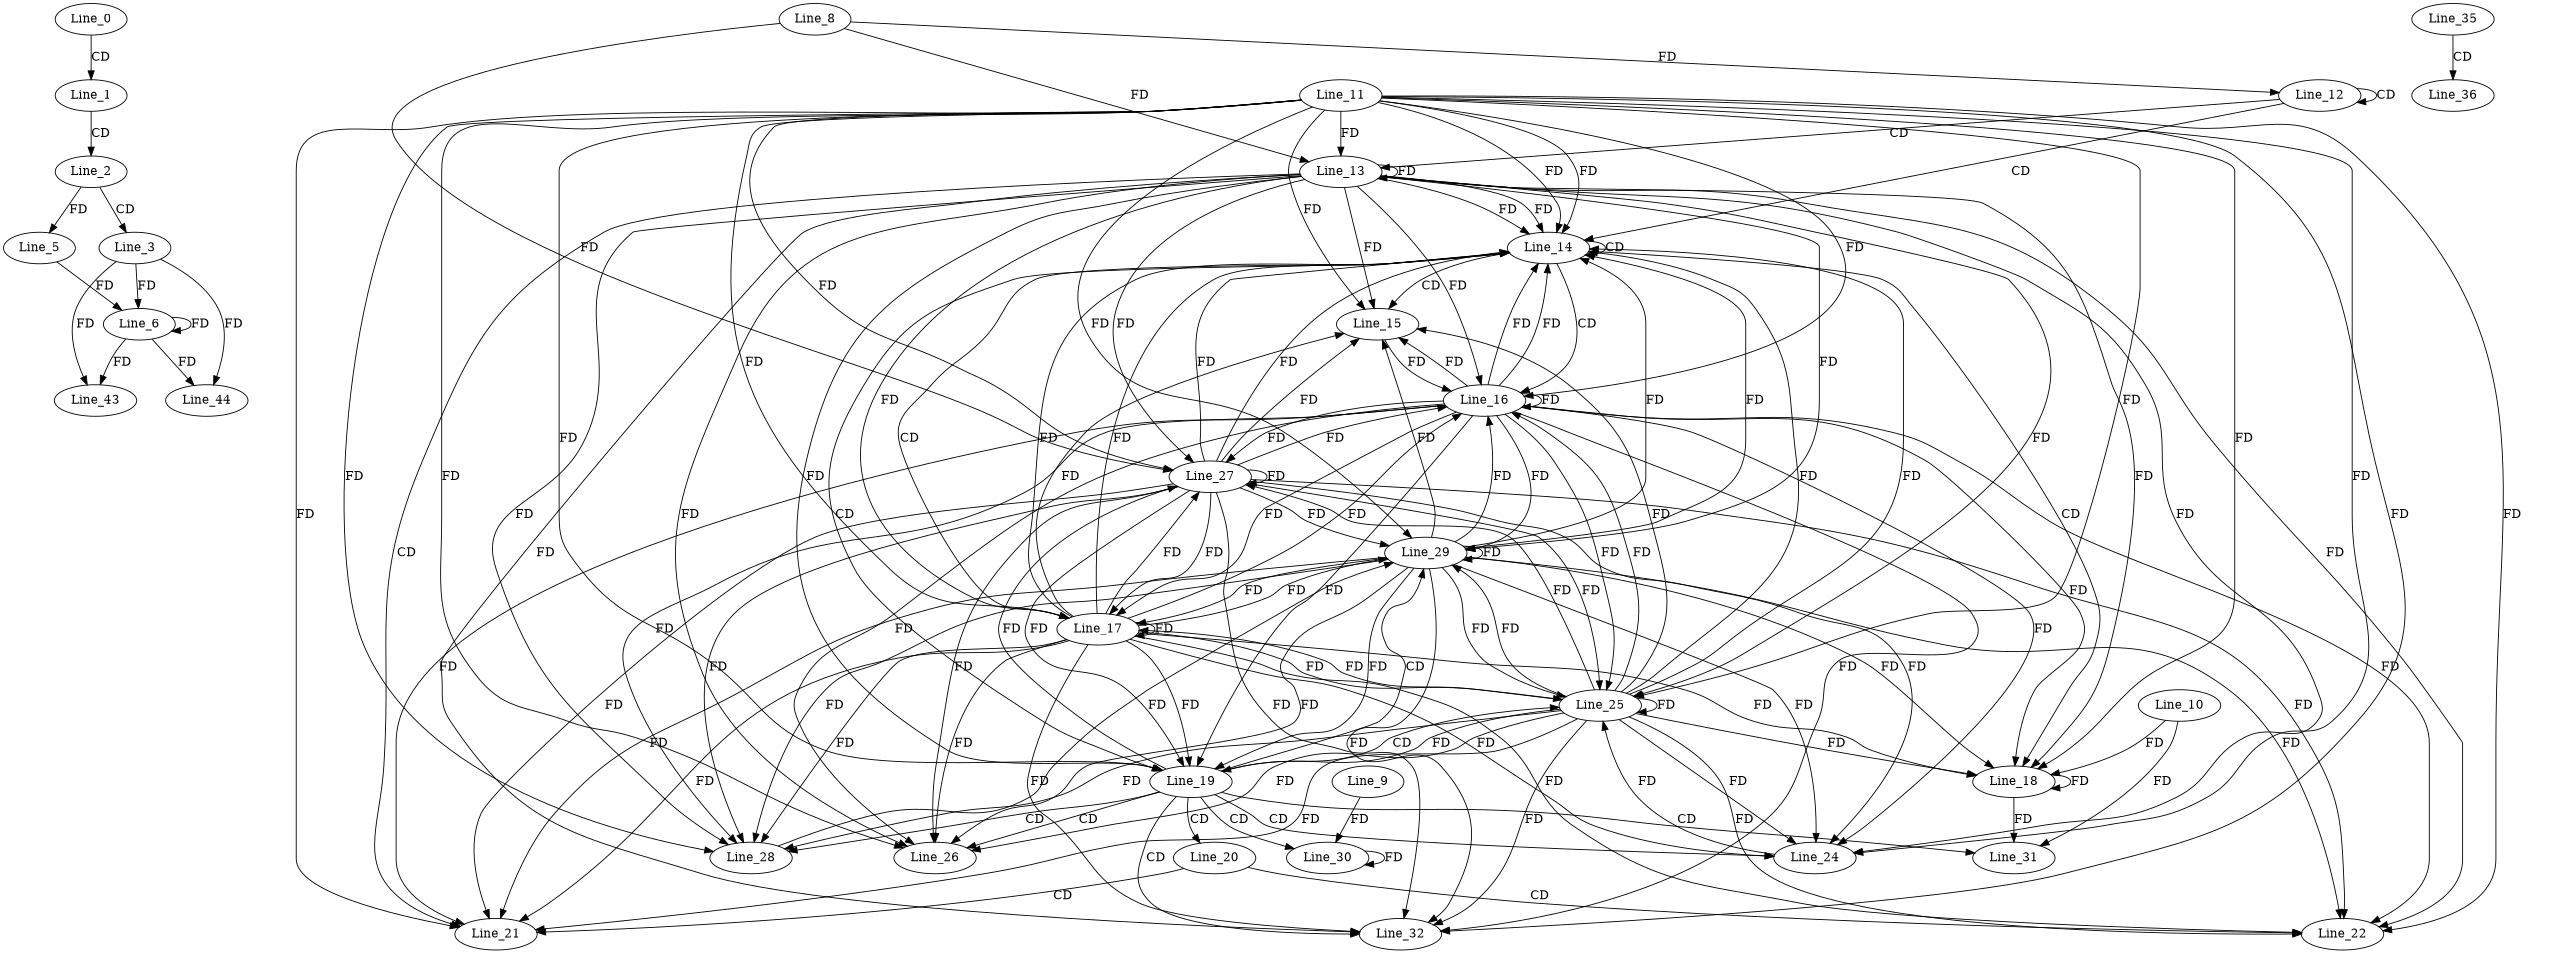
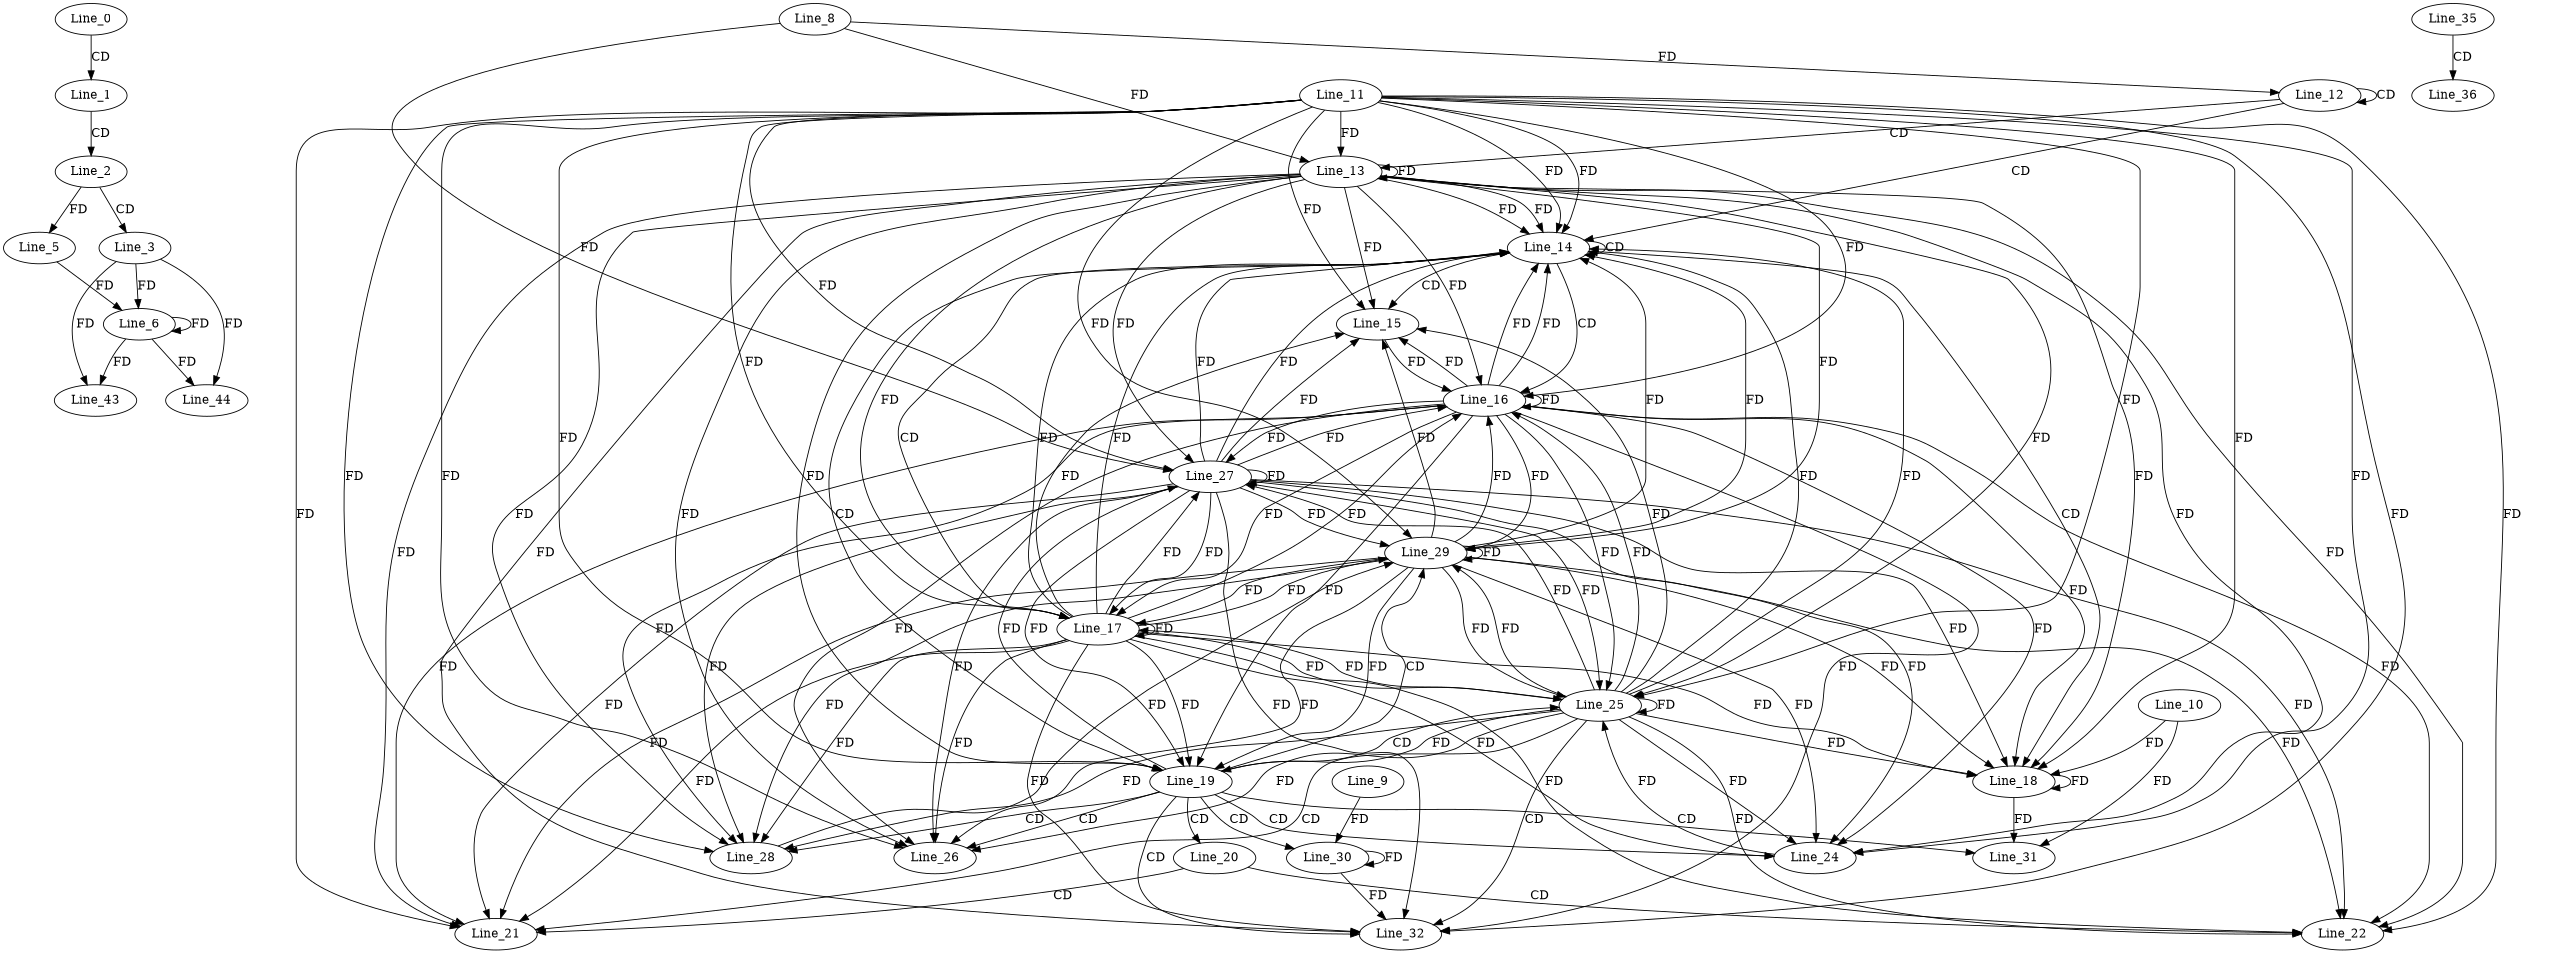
(407, 553) -> (407, 553)
none -> (1675, 564)
(1347, 743) -> (1360, 893)
(1311, 820) -> (1311, 820)
(1535, 820) -> (1535, 820)
